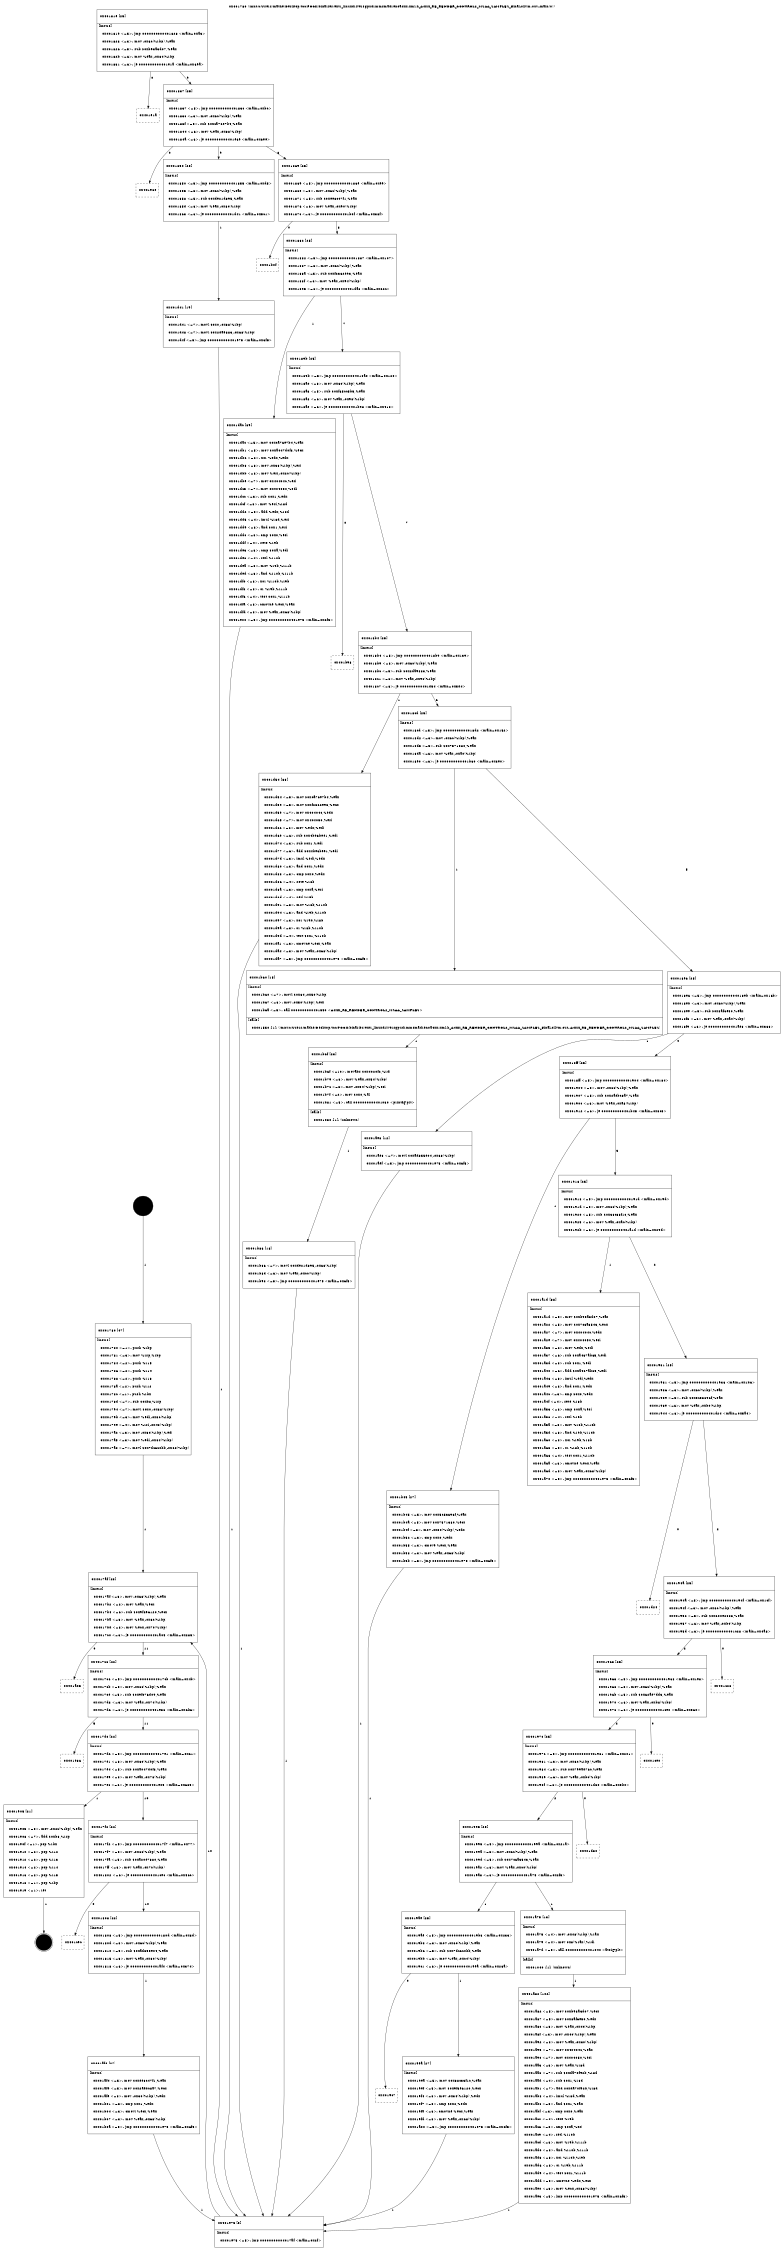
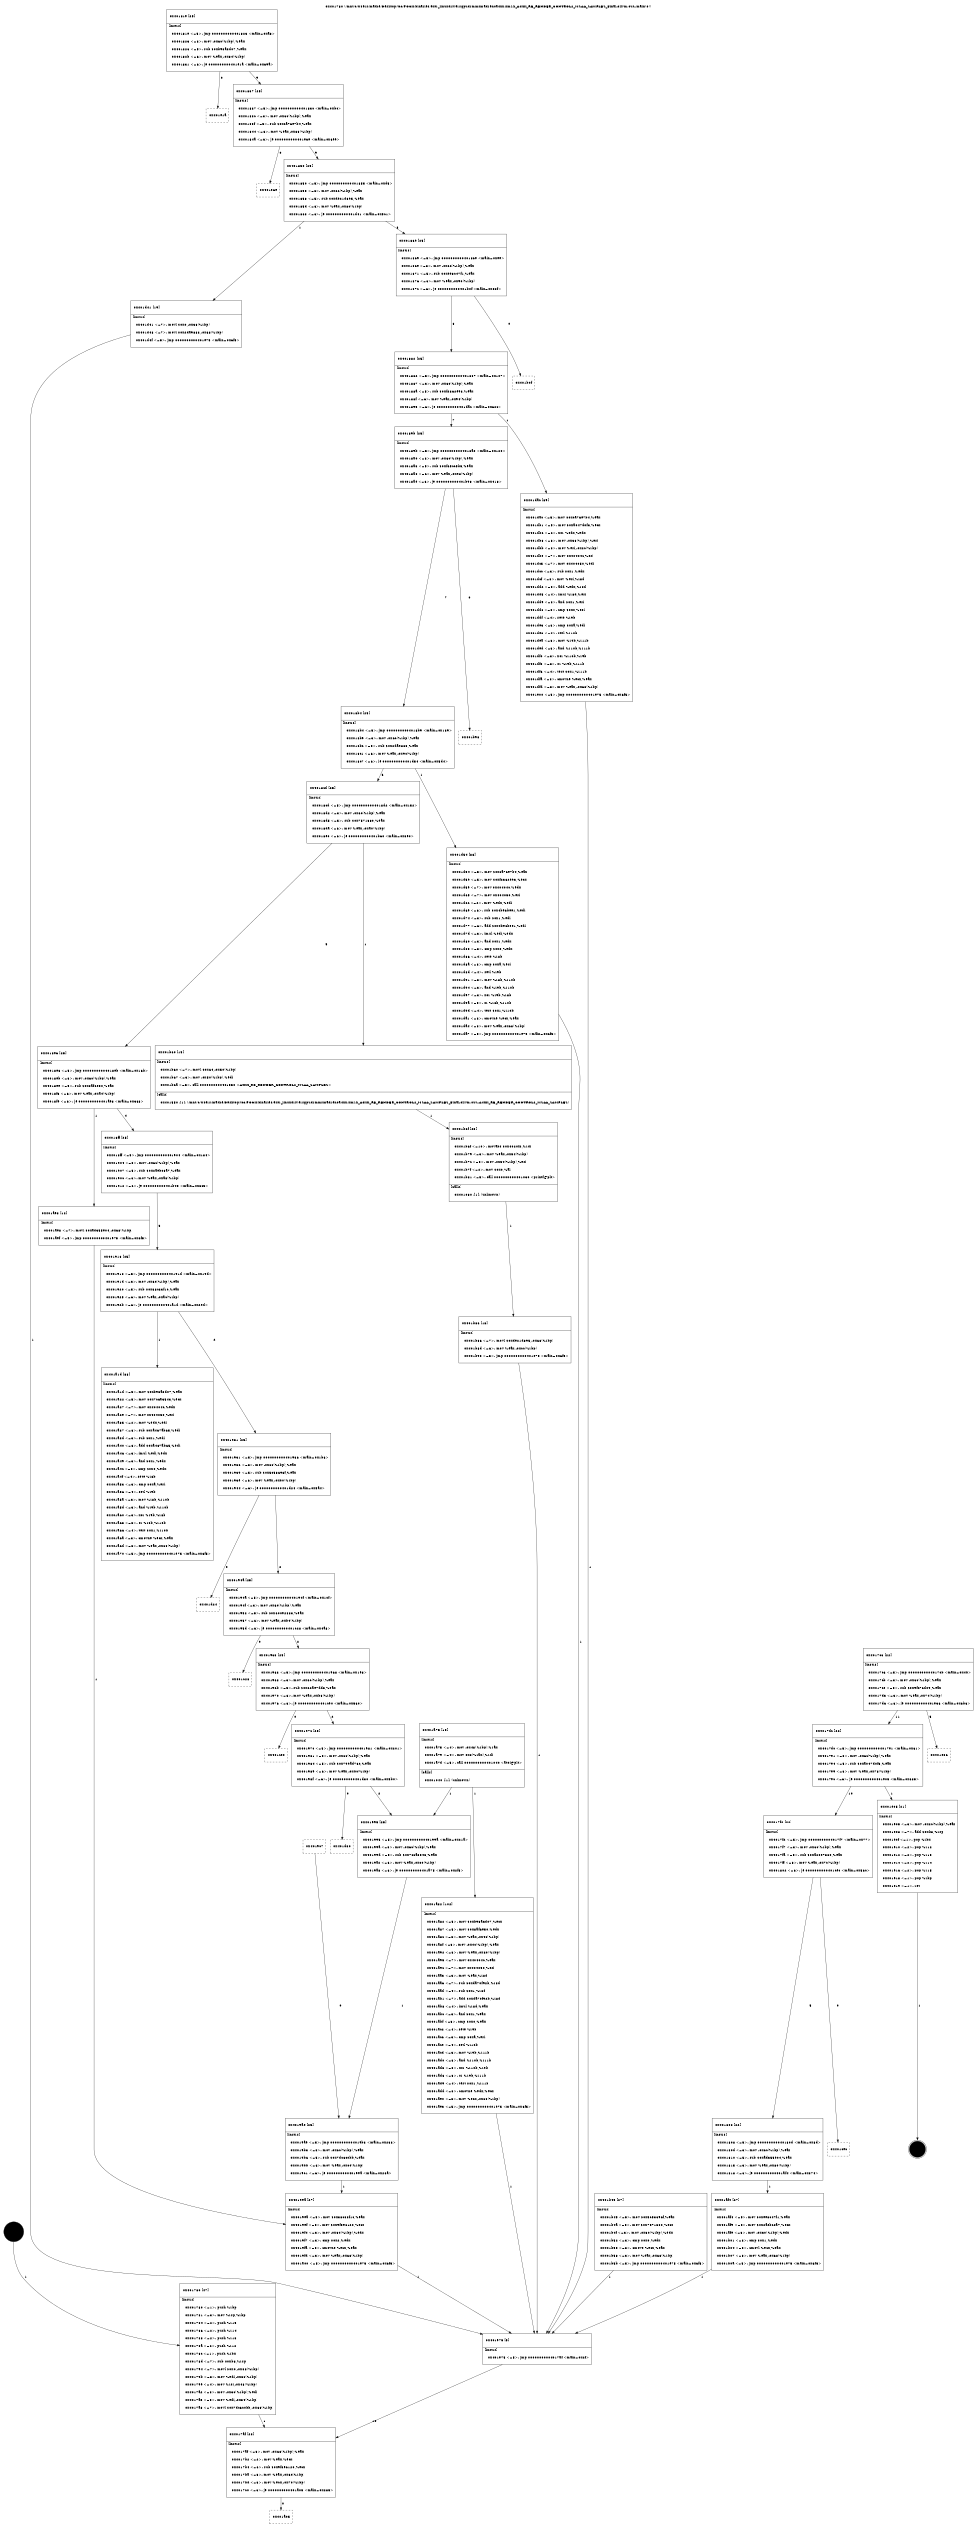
(275, 152) -> (394, 227)
(504, 1296) -> none
(143, 1647) -> none
(359, 1698) -> (94, 1803)
(543, 1895) -> (443, 1800)
(146, 1904) -> (810, 2006)
(387, 2027) -> (327, 1985)
